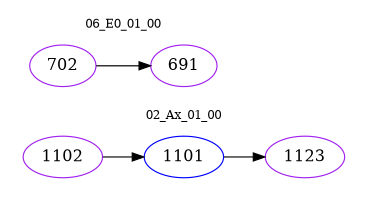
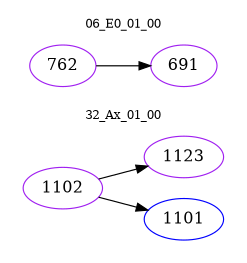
(63, 66) -> (63, 66)
(184, 116) -> (123, 116)
(239, 157) -> (118, 174)
